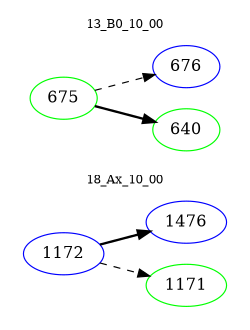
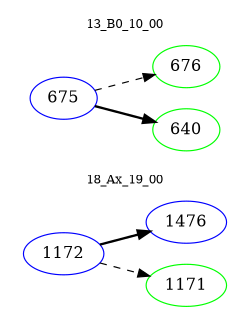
(186, 67) -> (186, 67)
(64, 98) -> (64, 98)
(125, 181) -> (125, 181)
